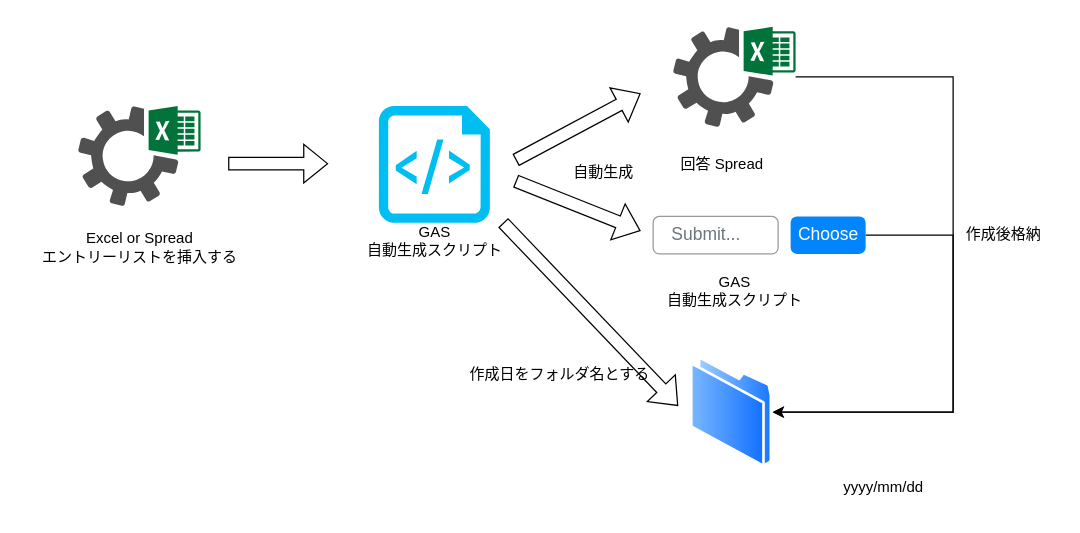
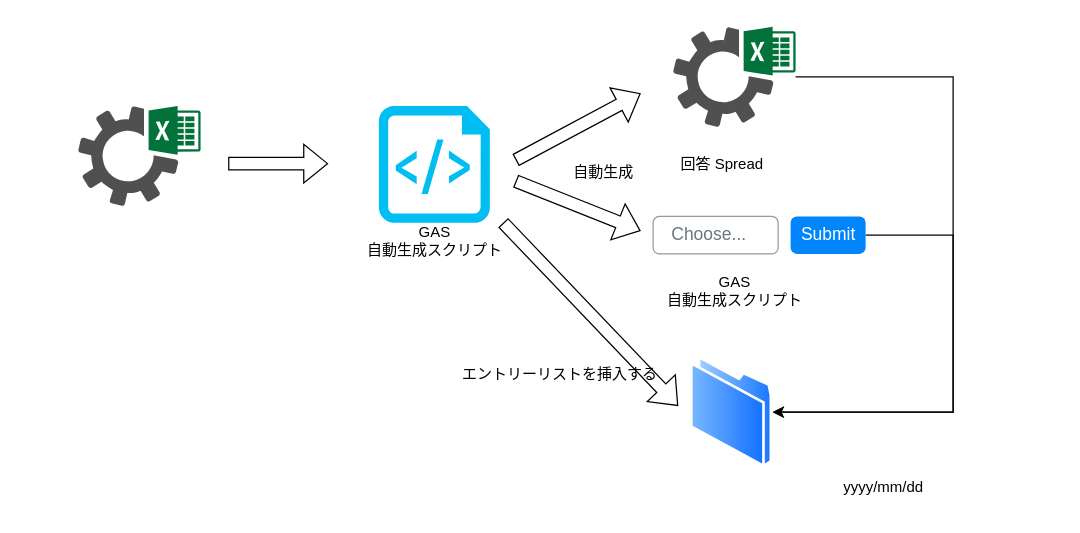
(707, 234) -> (709, 234)
(829, 234) -> (829, 234)
(1003, 235) -> none
(139, 247) -> none
(560, 374) -> (560, 374)
